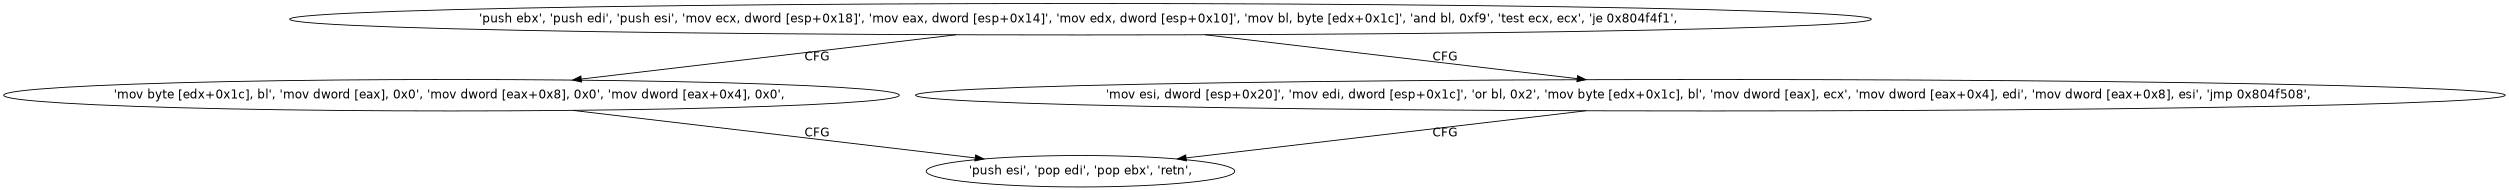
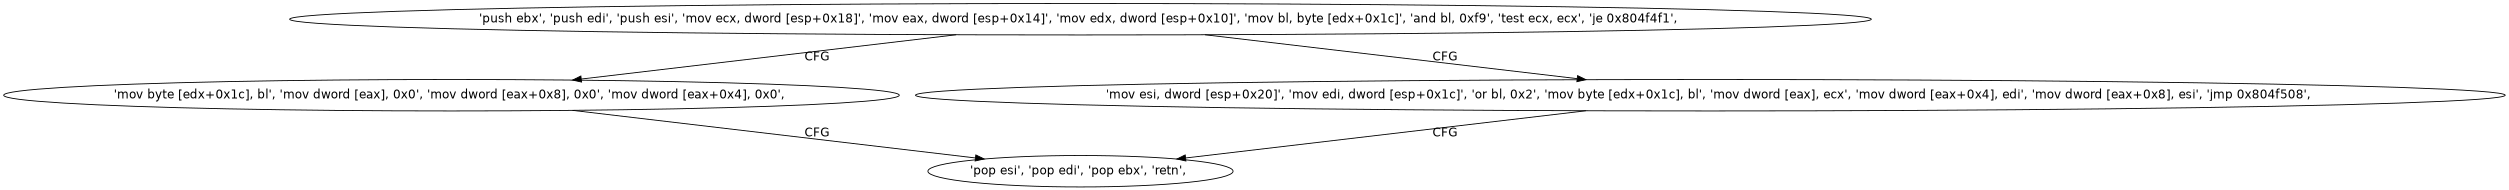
(1080, 171) -> (1080, 171)
